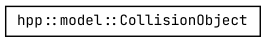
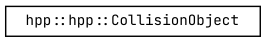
(133, 21) -> (133, 21)
